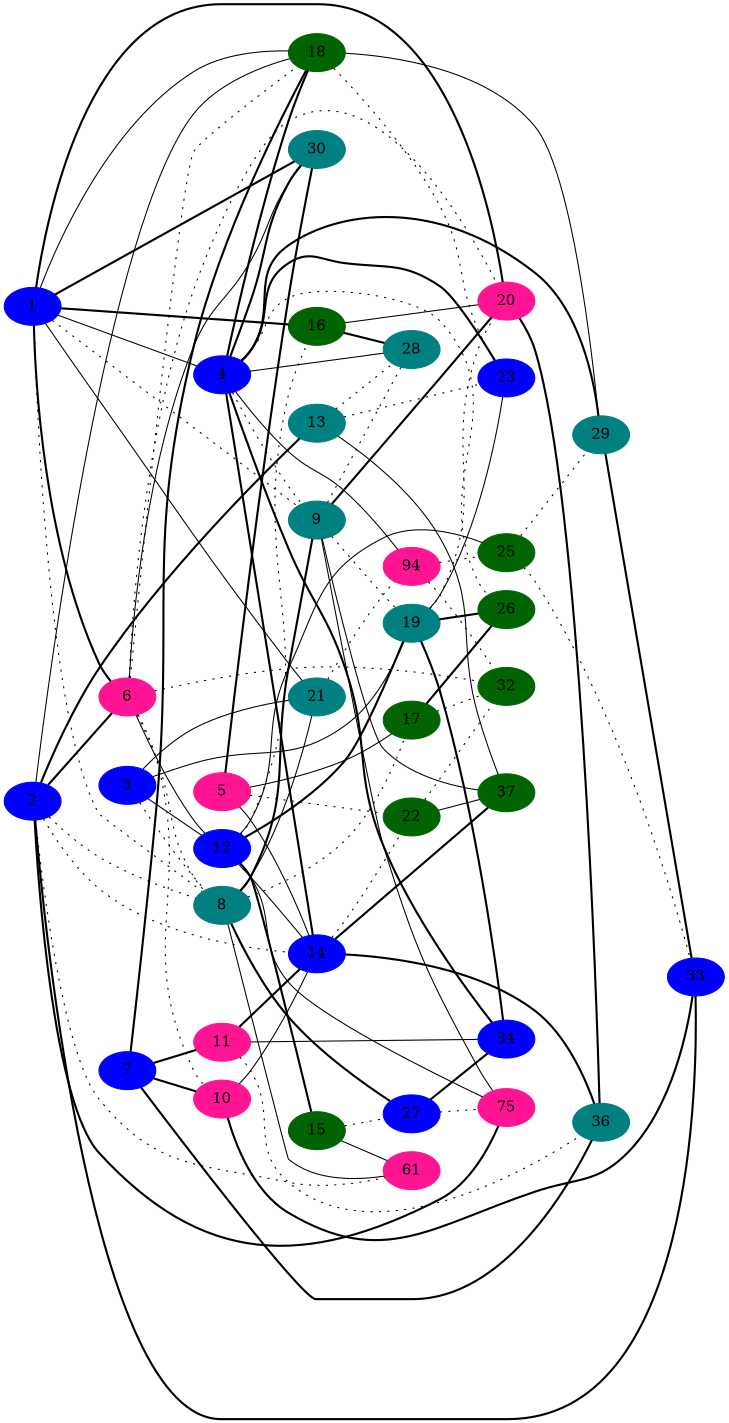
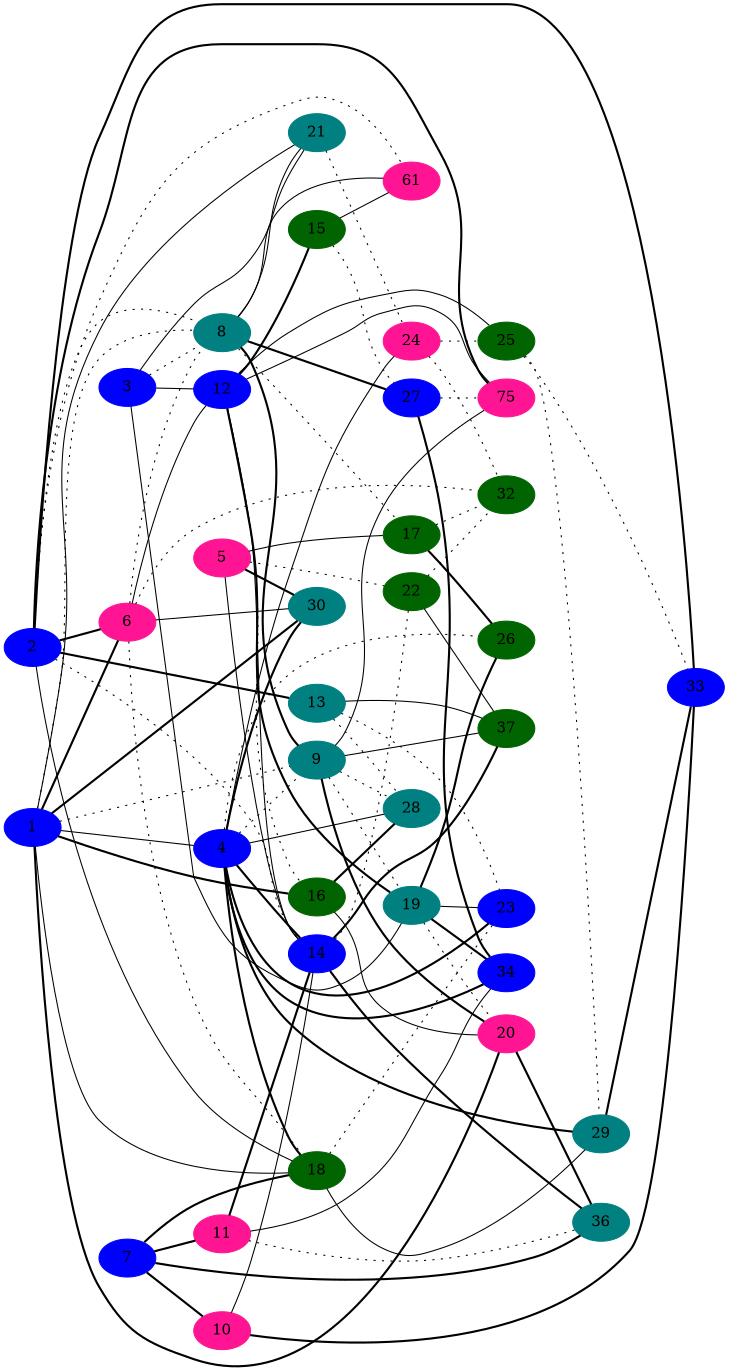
(210, 247) -> none
(412, 566) -> (412, 341)
(167, 901) -> none
